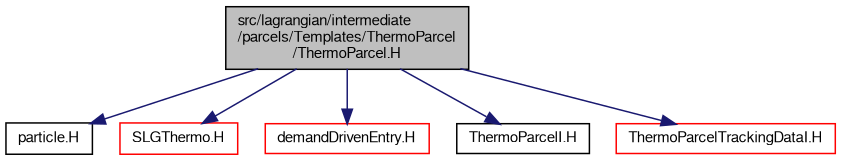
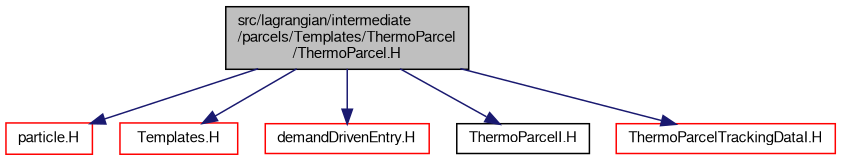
(49, 139) -> (49, 139)
(179, 139) -> (179, 139)
